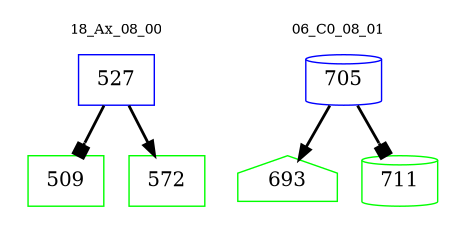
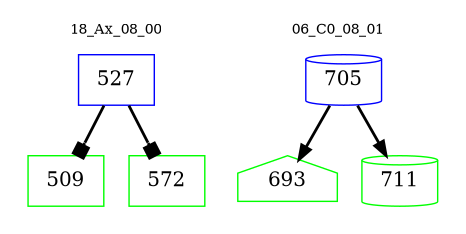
(138, 124) -> (138, 124)
(368, 124) -> (368, 124)
